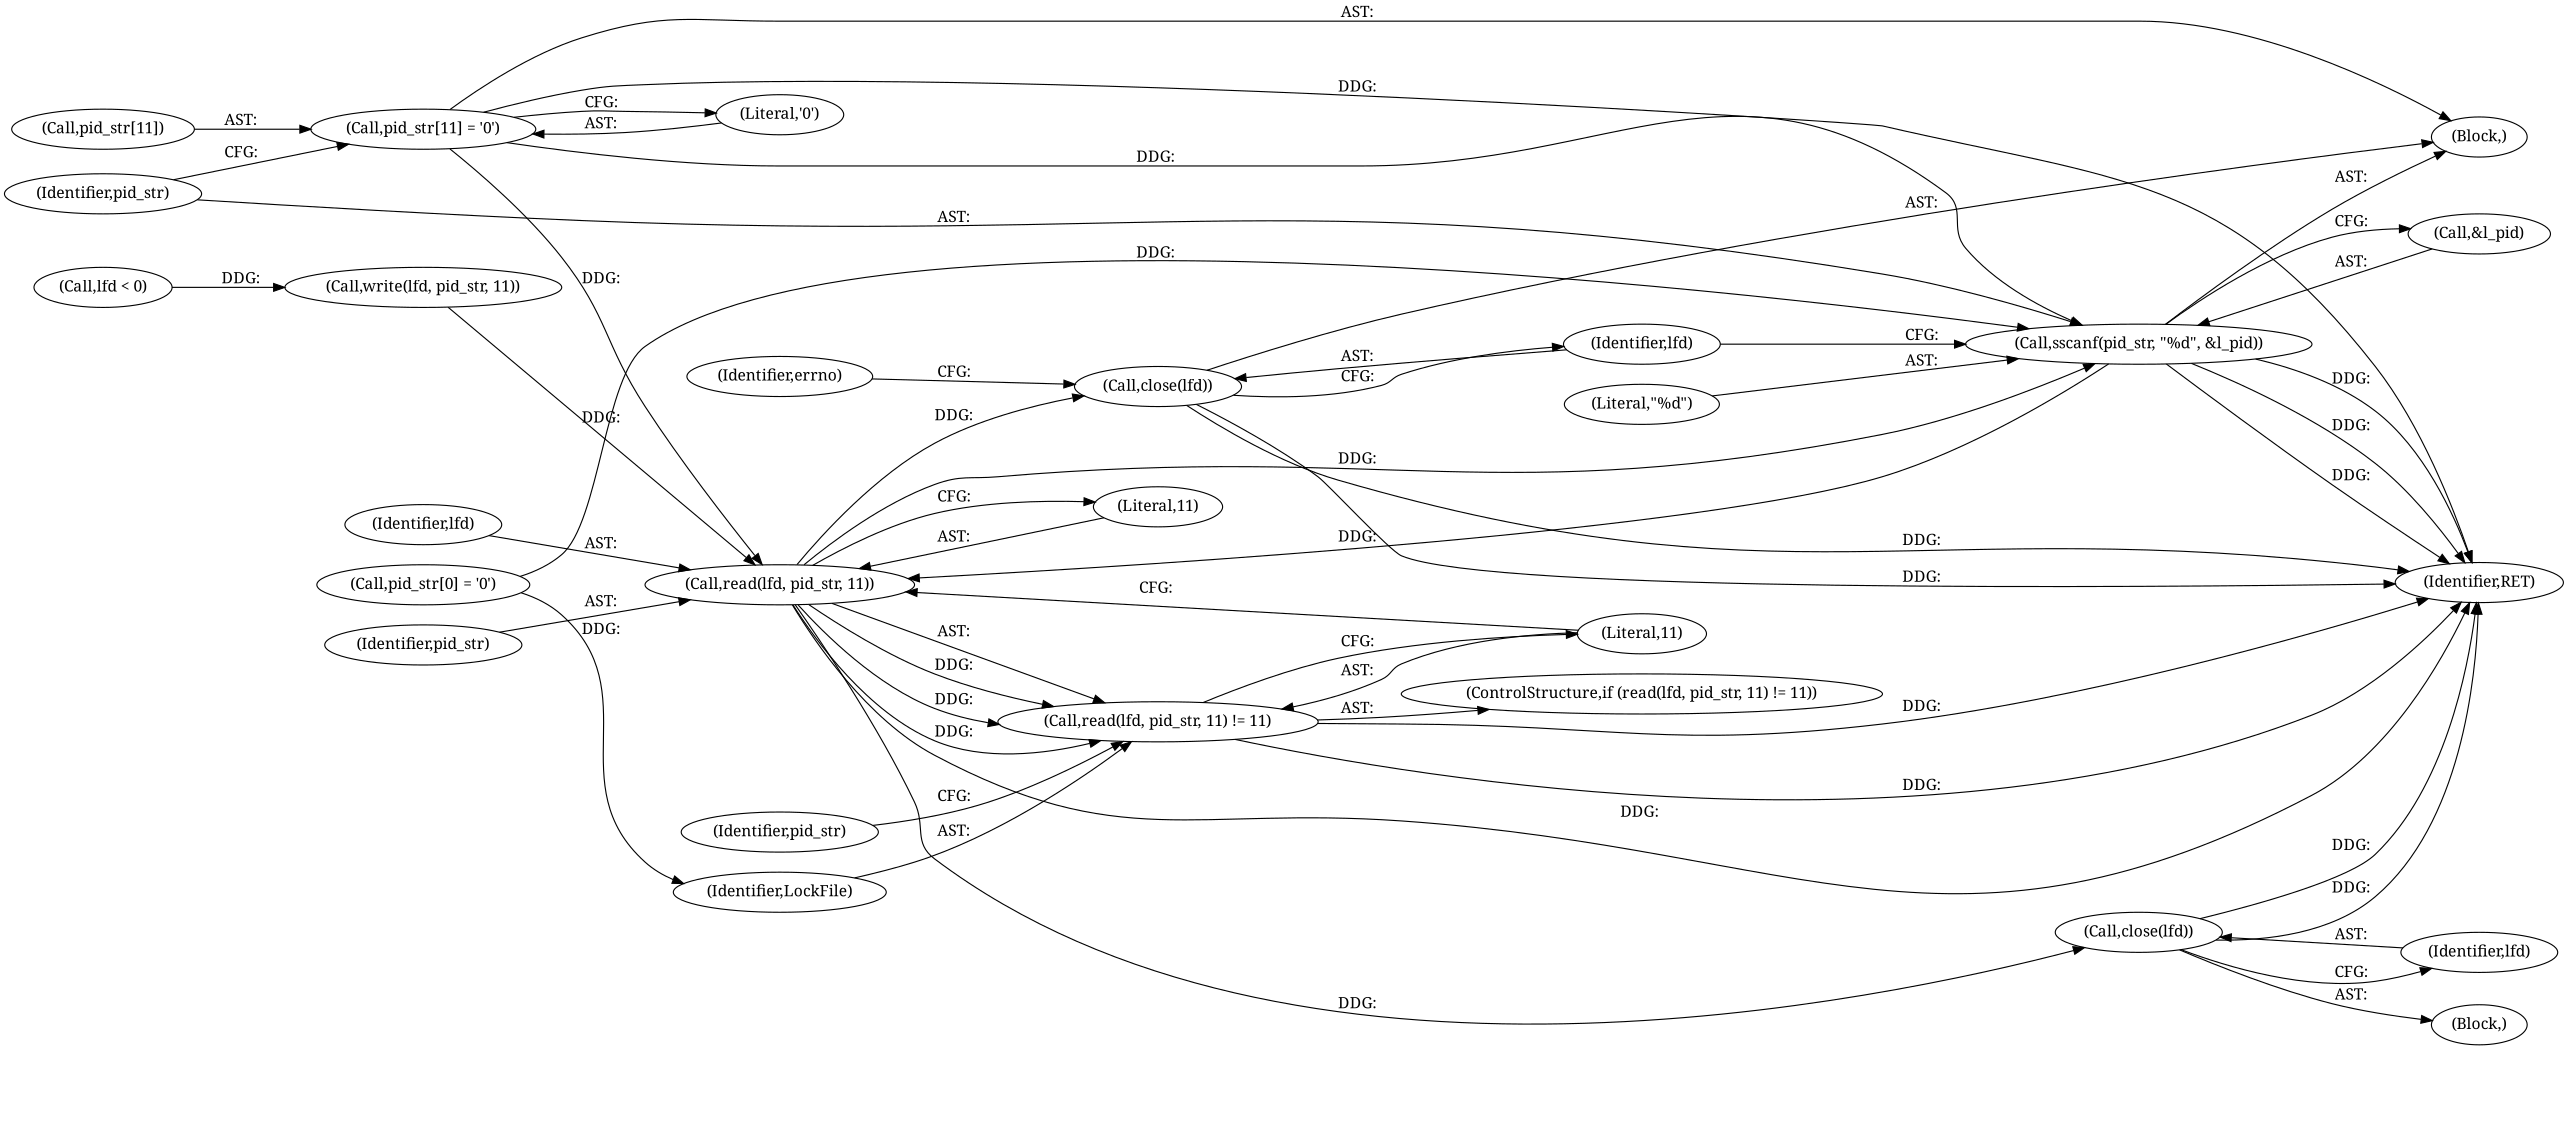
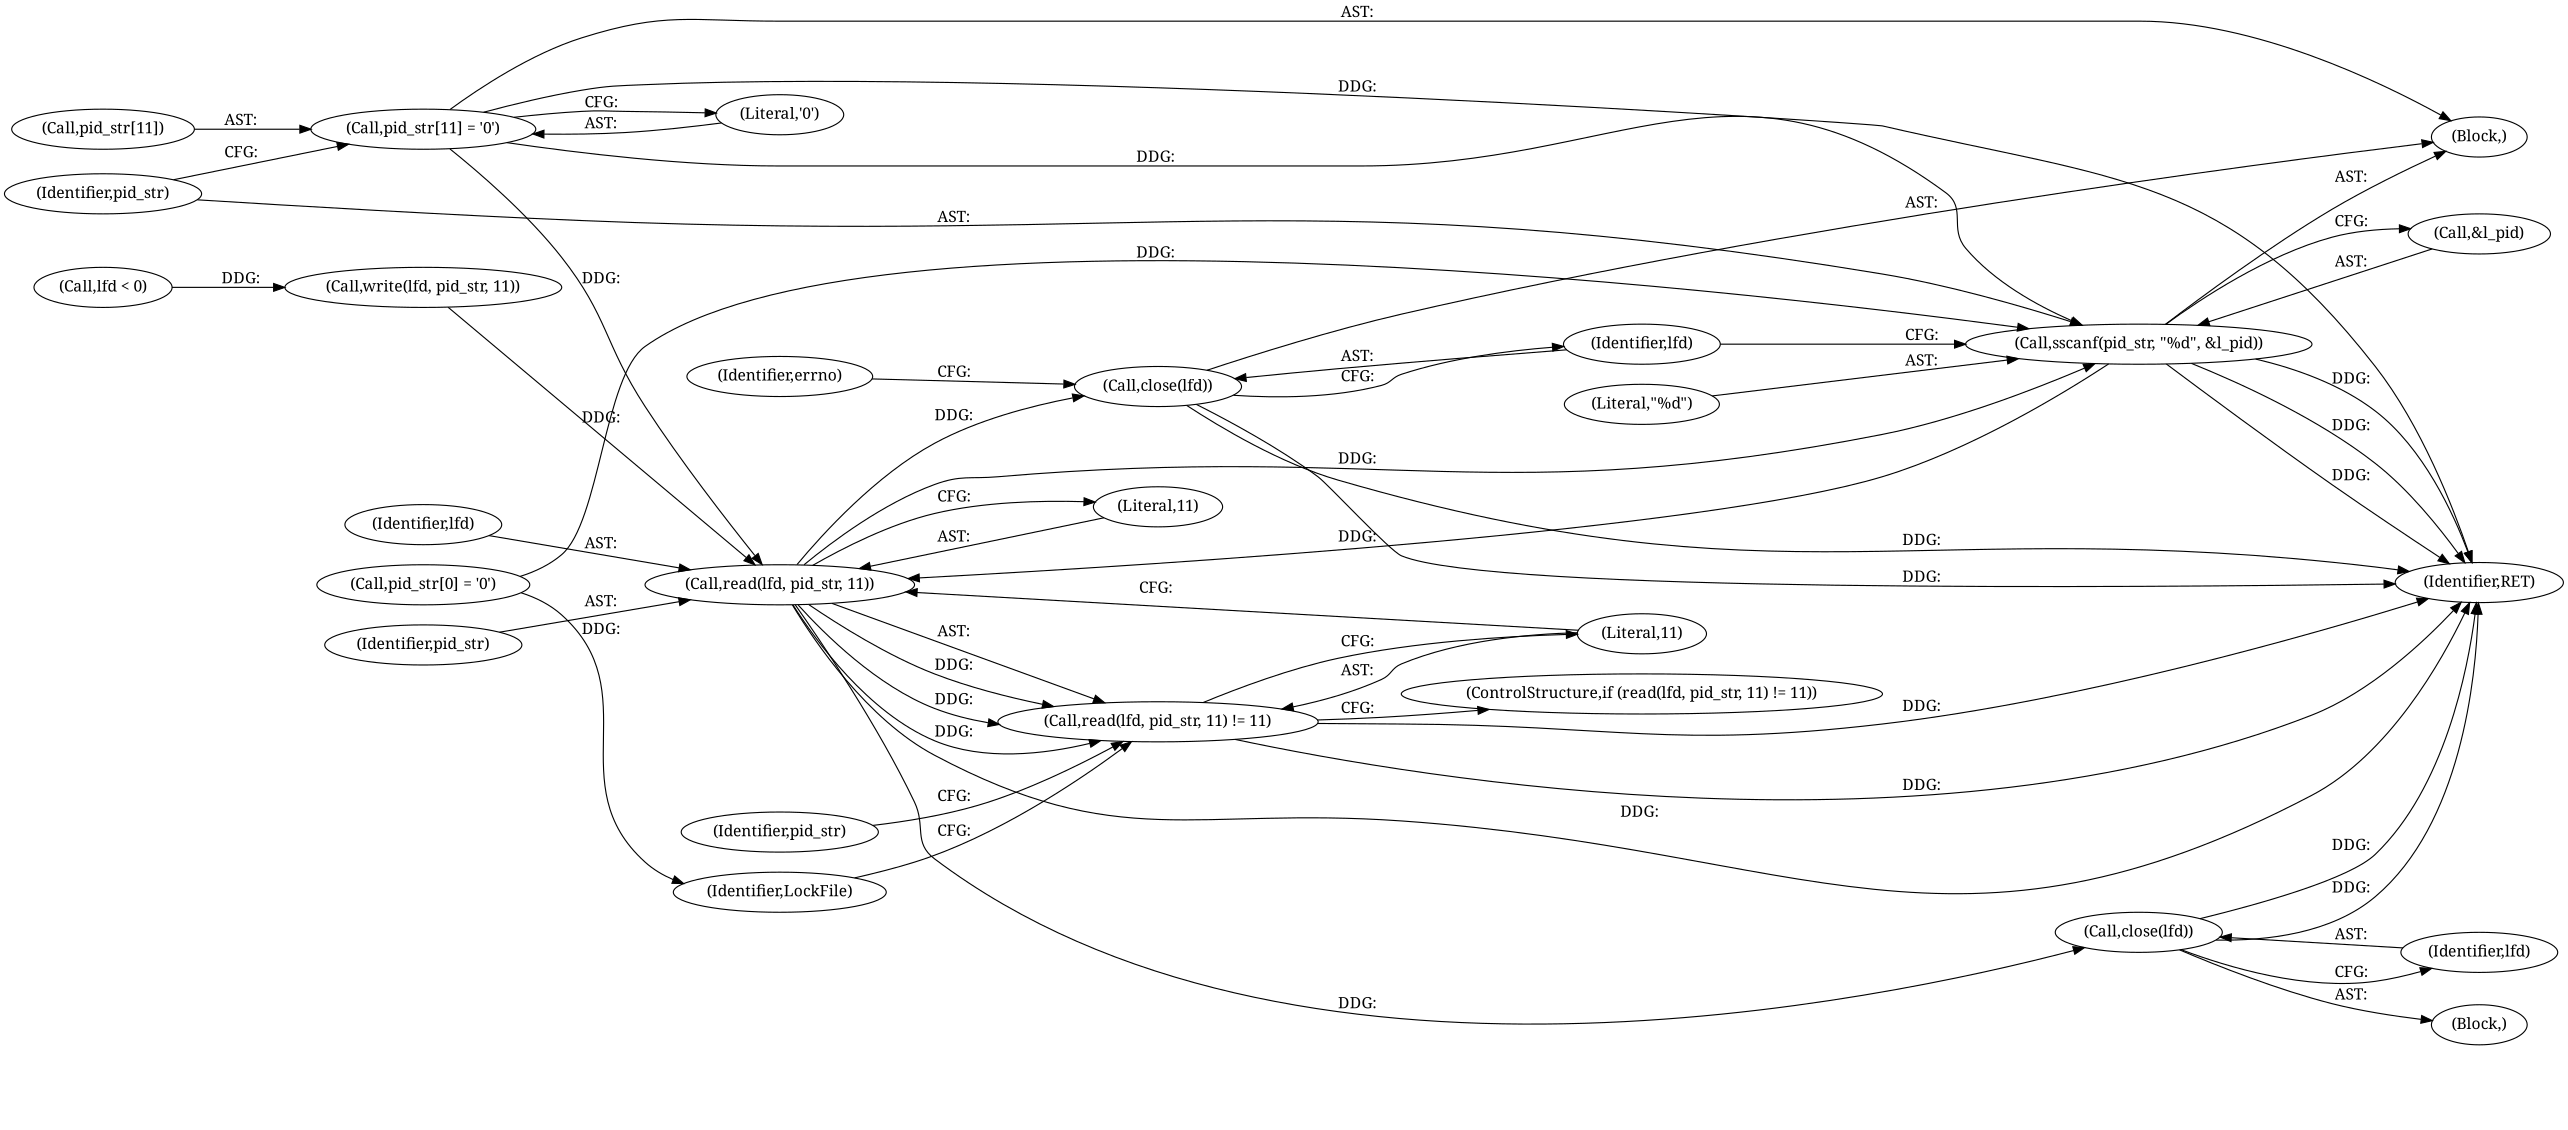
(1360, 709) -> (1360, 709)
(956, 832) -> (956, 832)
